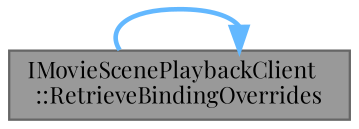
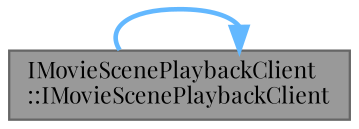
(180, 85) -> (180, 85)
